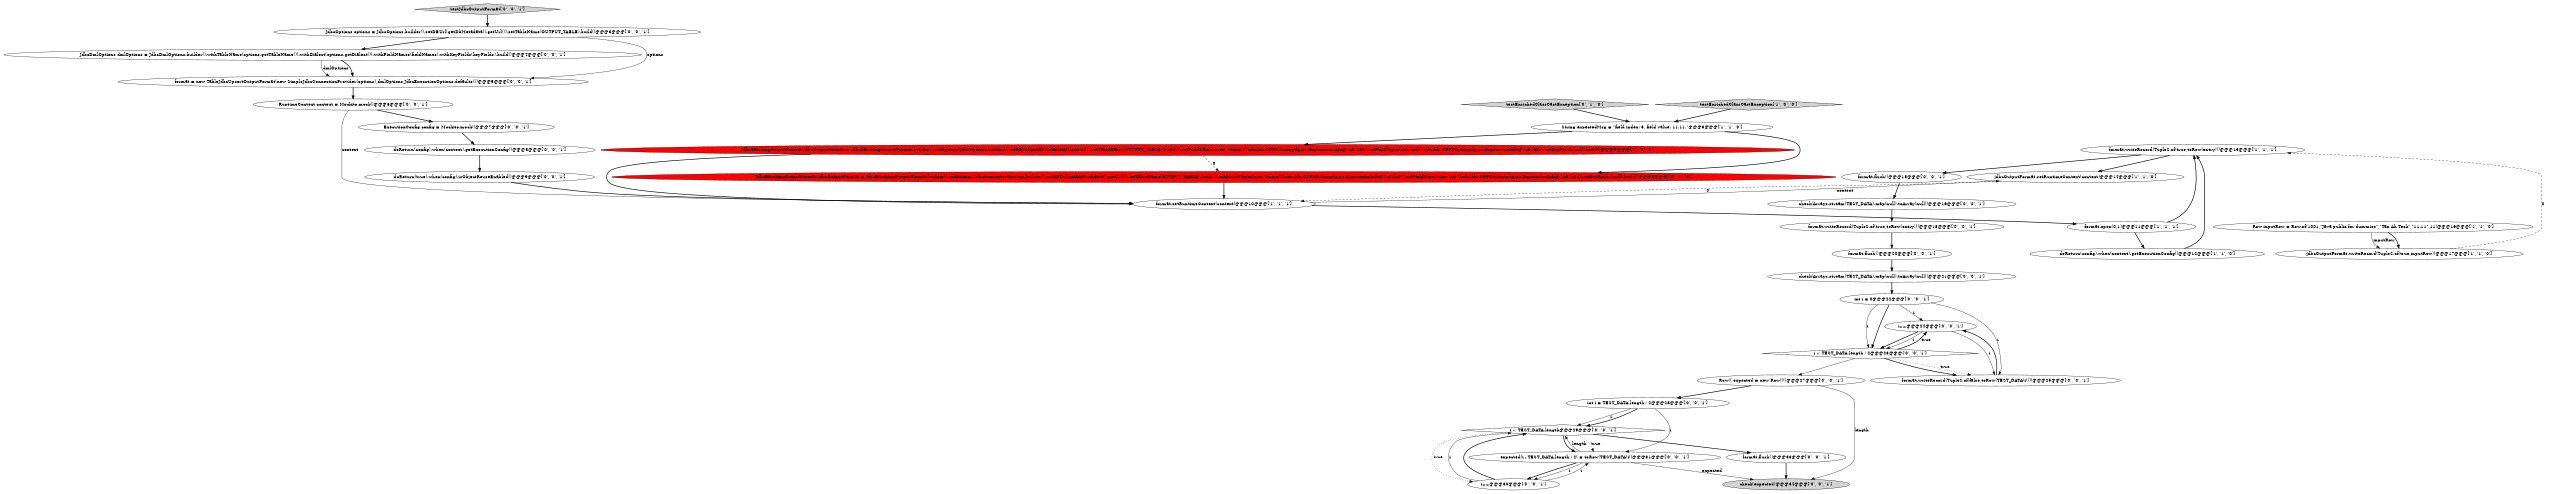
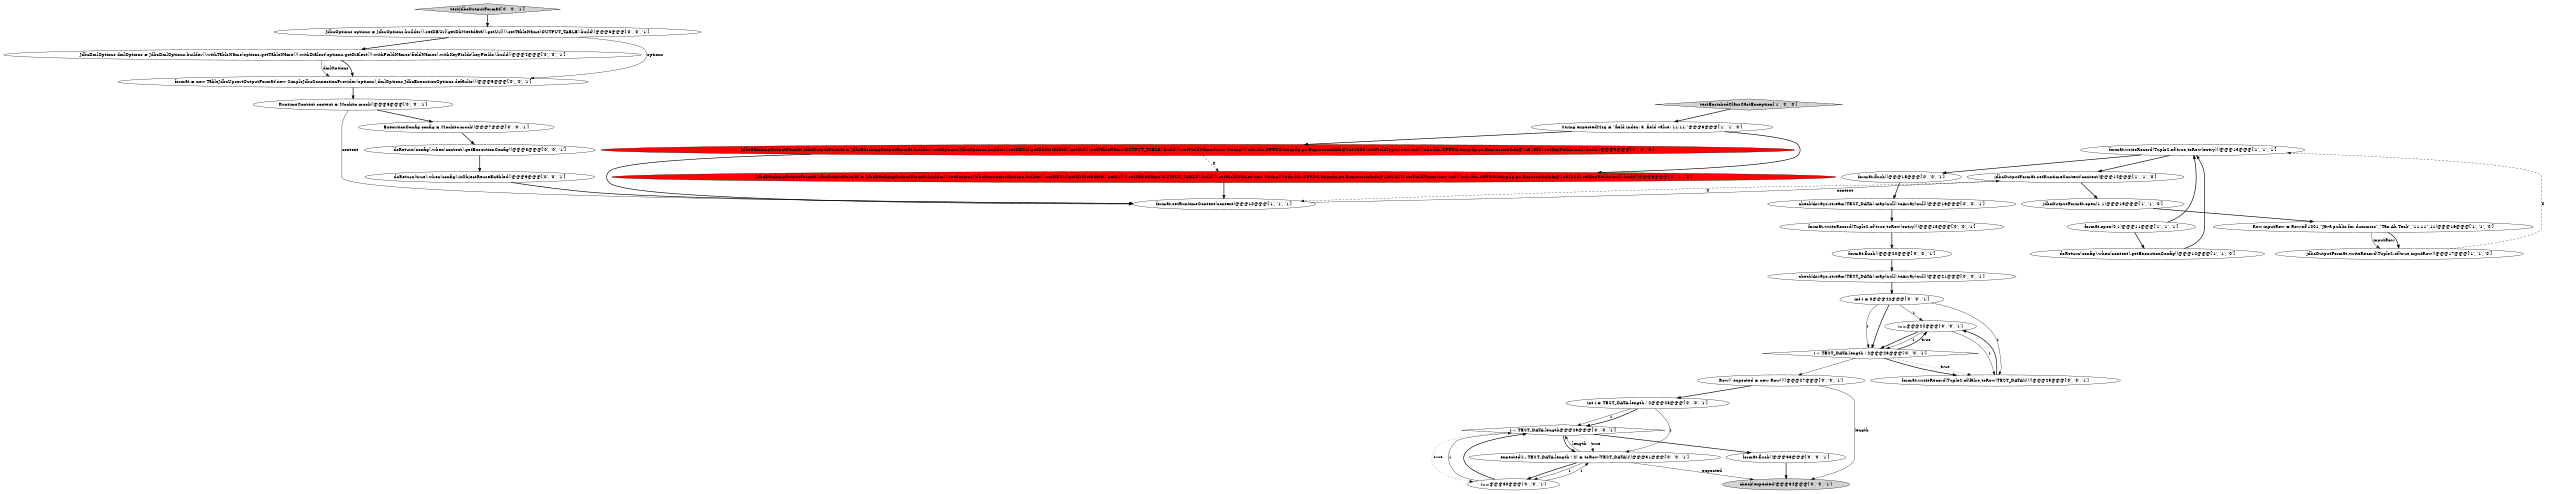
(1555, 105) -> none
none -> (2103, 204)
(1692, 213) -> none
